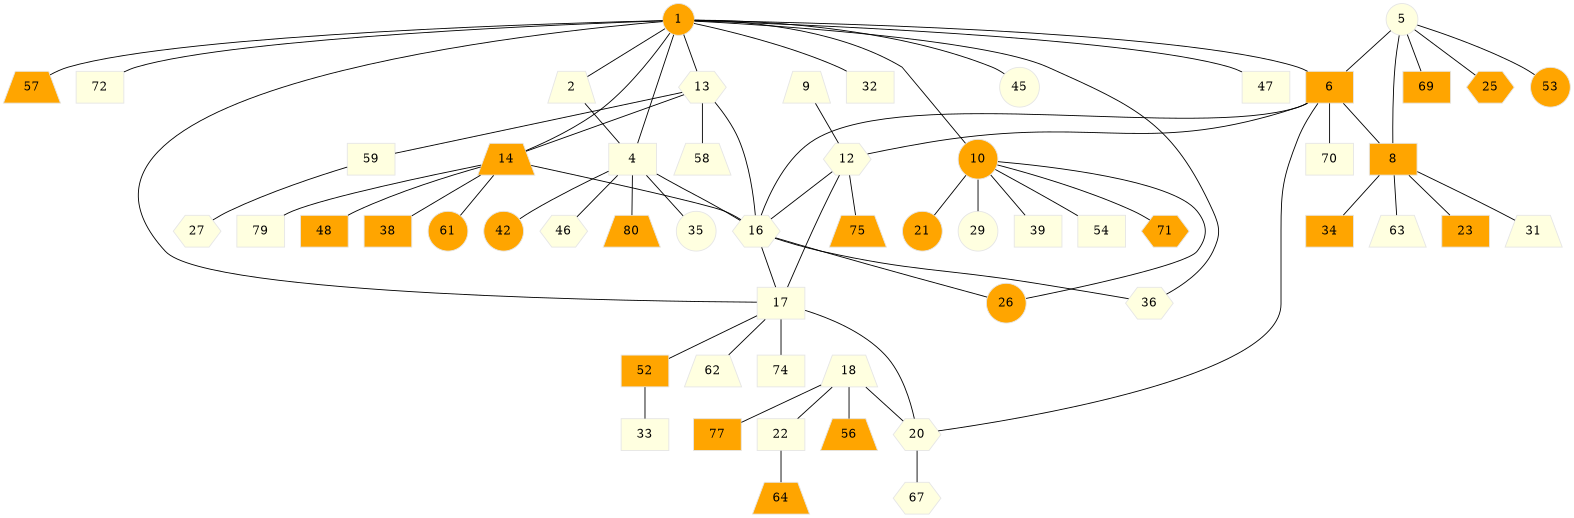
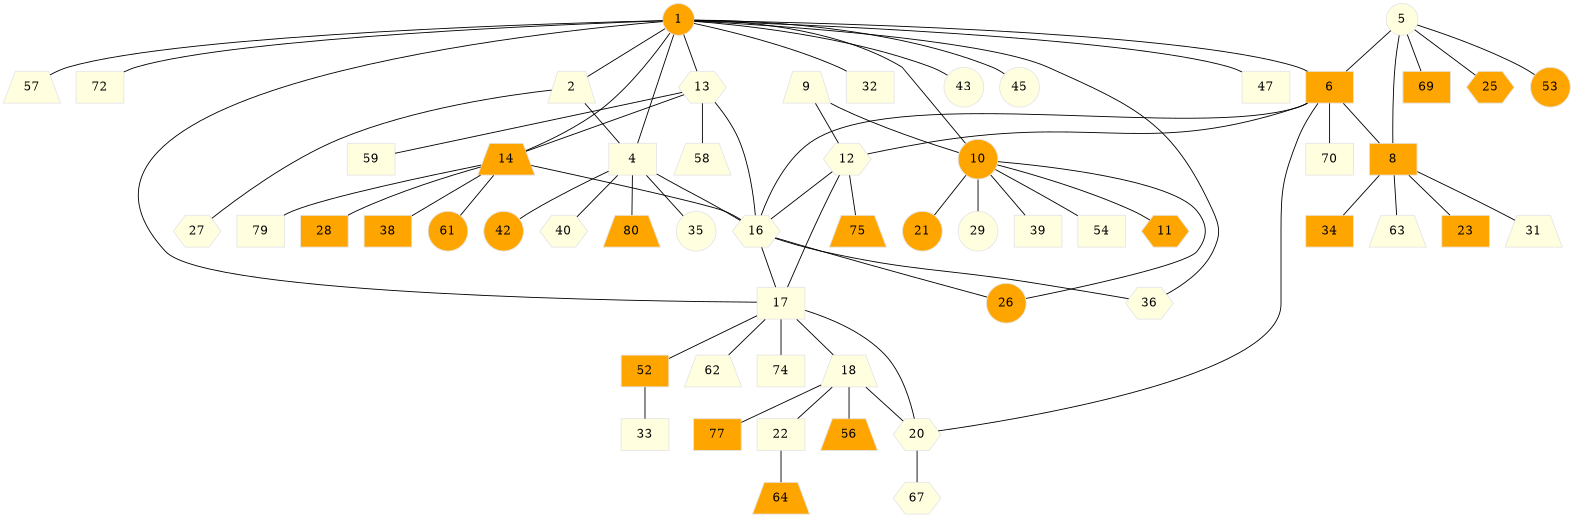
(32, 87) -> (32, 87)
none -> (964, 87)
none -> (894, 130)
(279, 190) -> (371, 127)
(324, 231) -> (324, 231)
(564, 231) -> (564, 231)
(1165, 231) -> (1165, 231)
none -> (815, 337)
